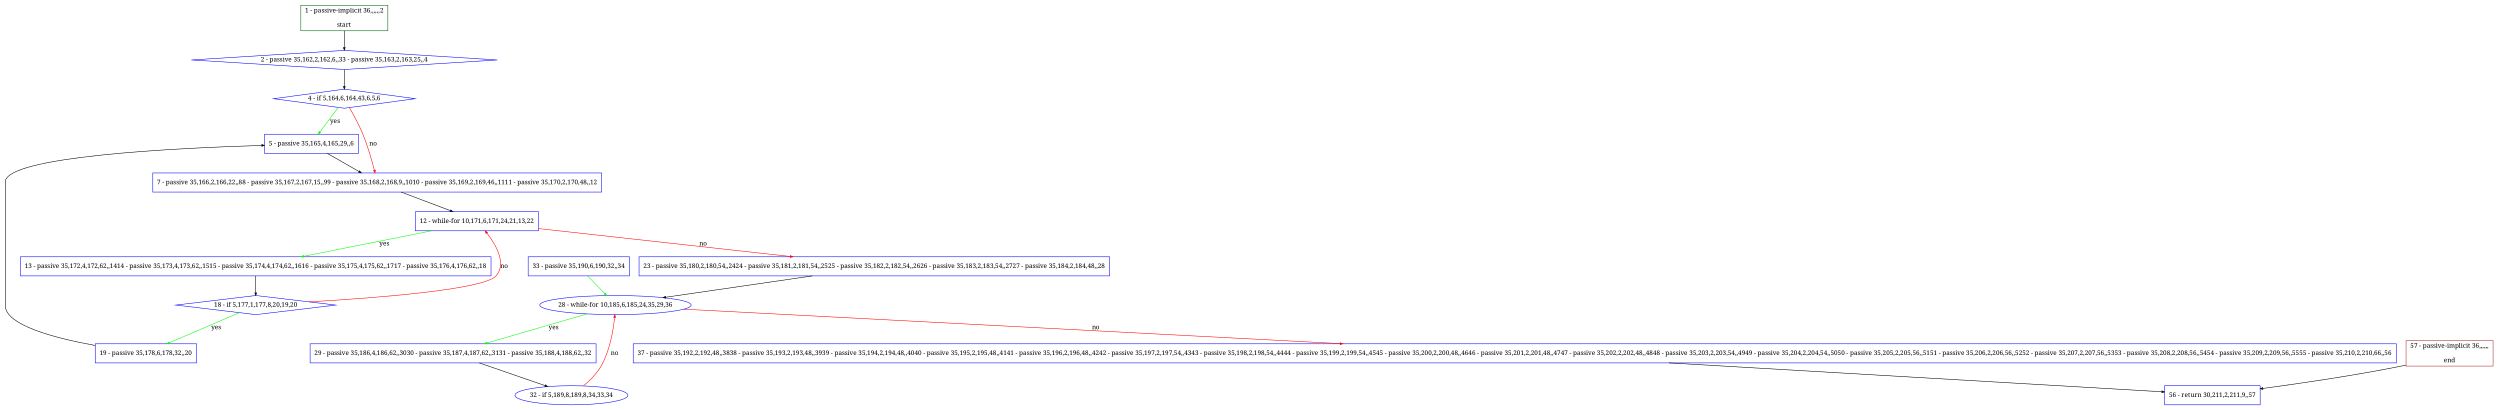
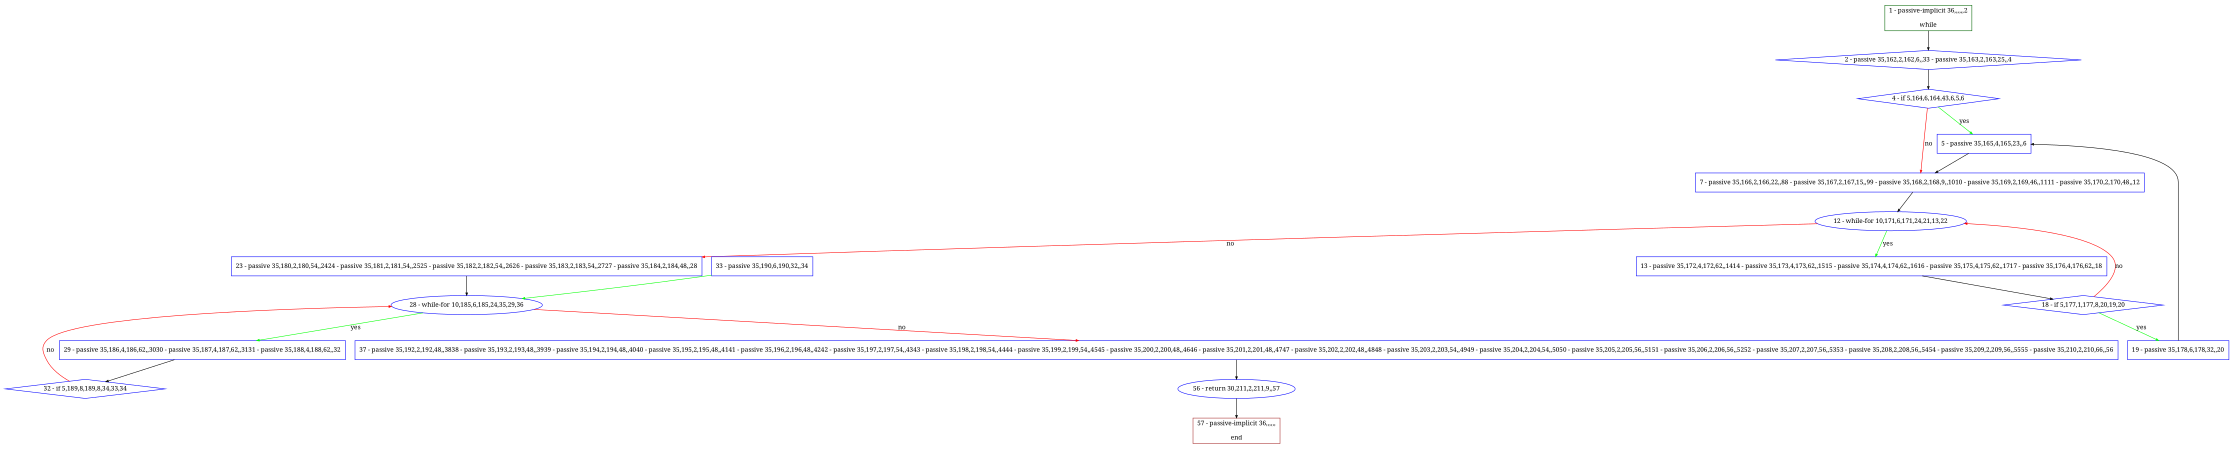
(344, 18) -> (1928, 18)
(311, 144) -> (1984, 144)
(477, 221) -> (1891, 221)
(2335, 378) -> (1237, 407)
(571, 395) -> (85, 389)
(2212, 395) -> (1237, 389)
